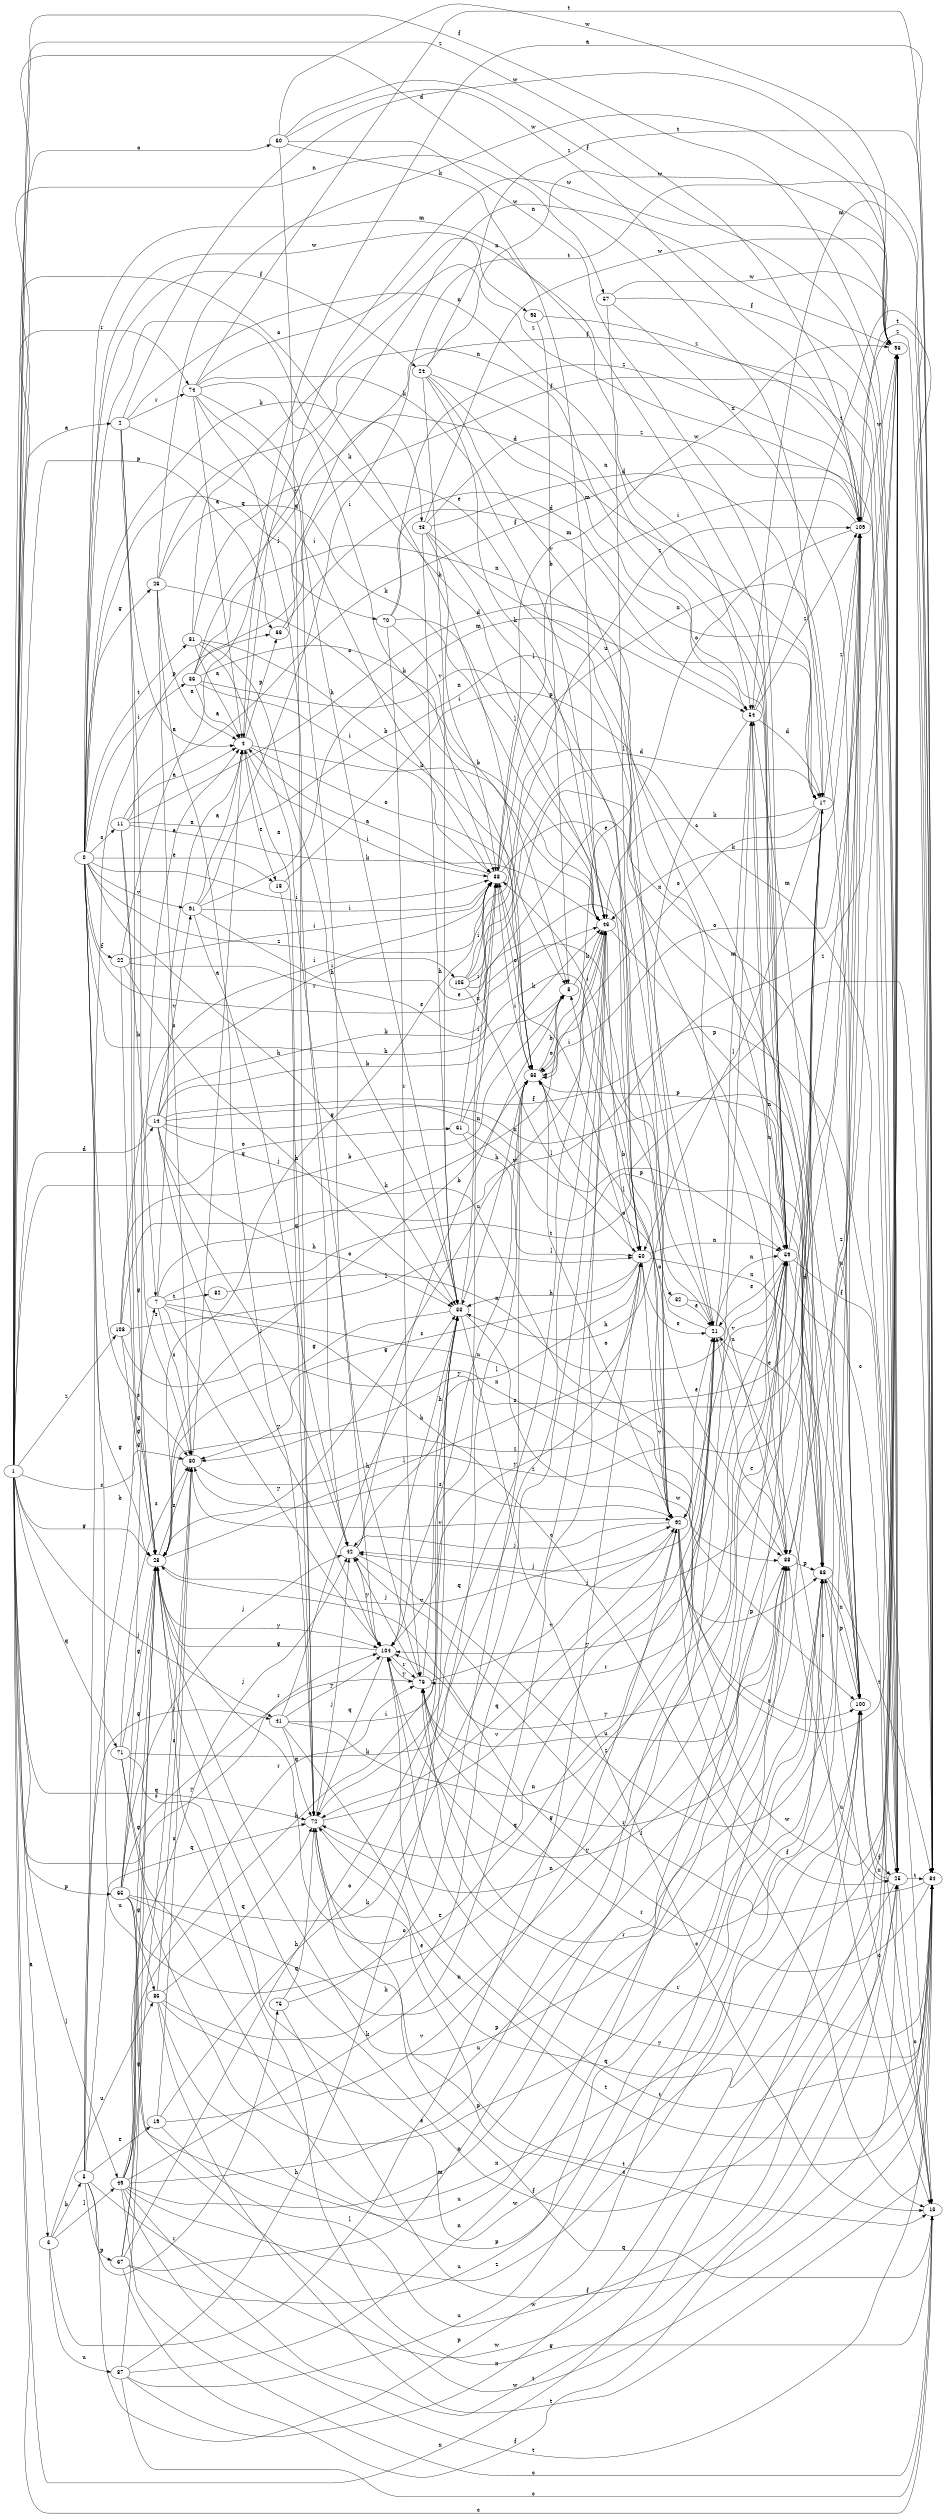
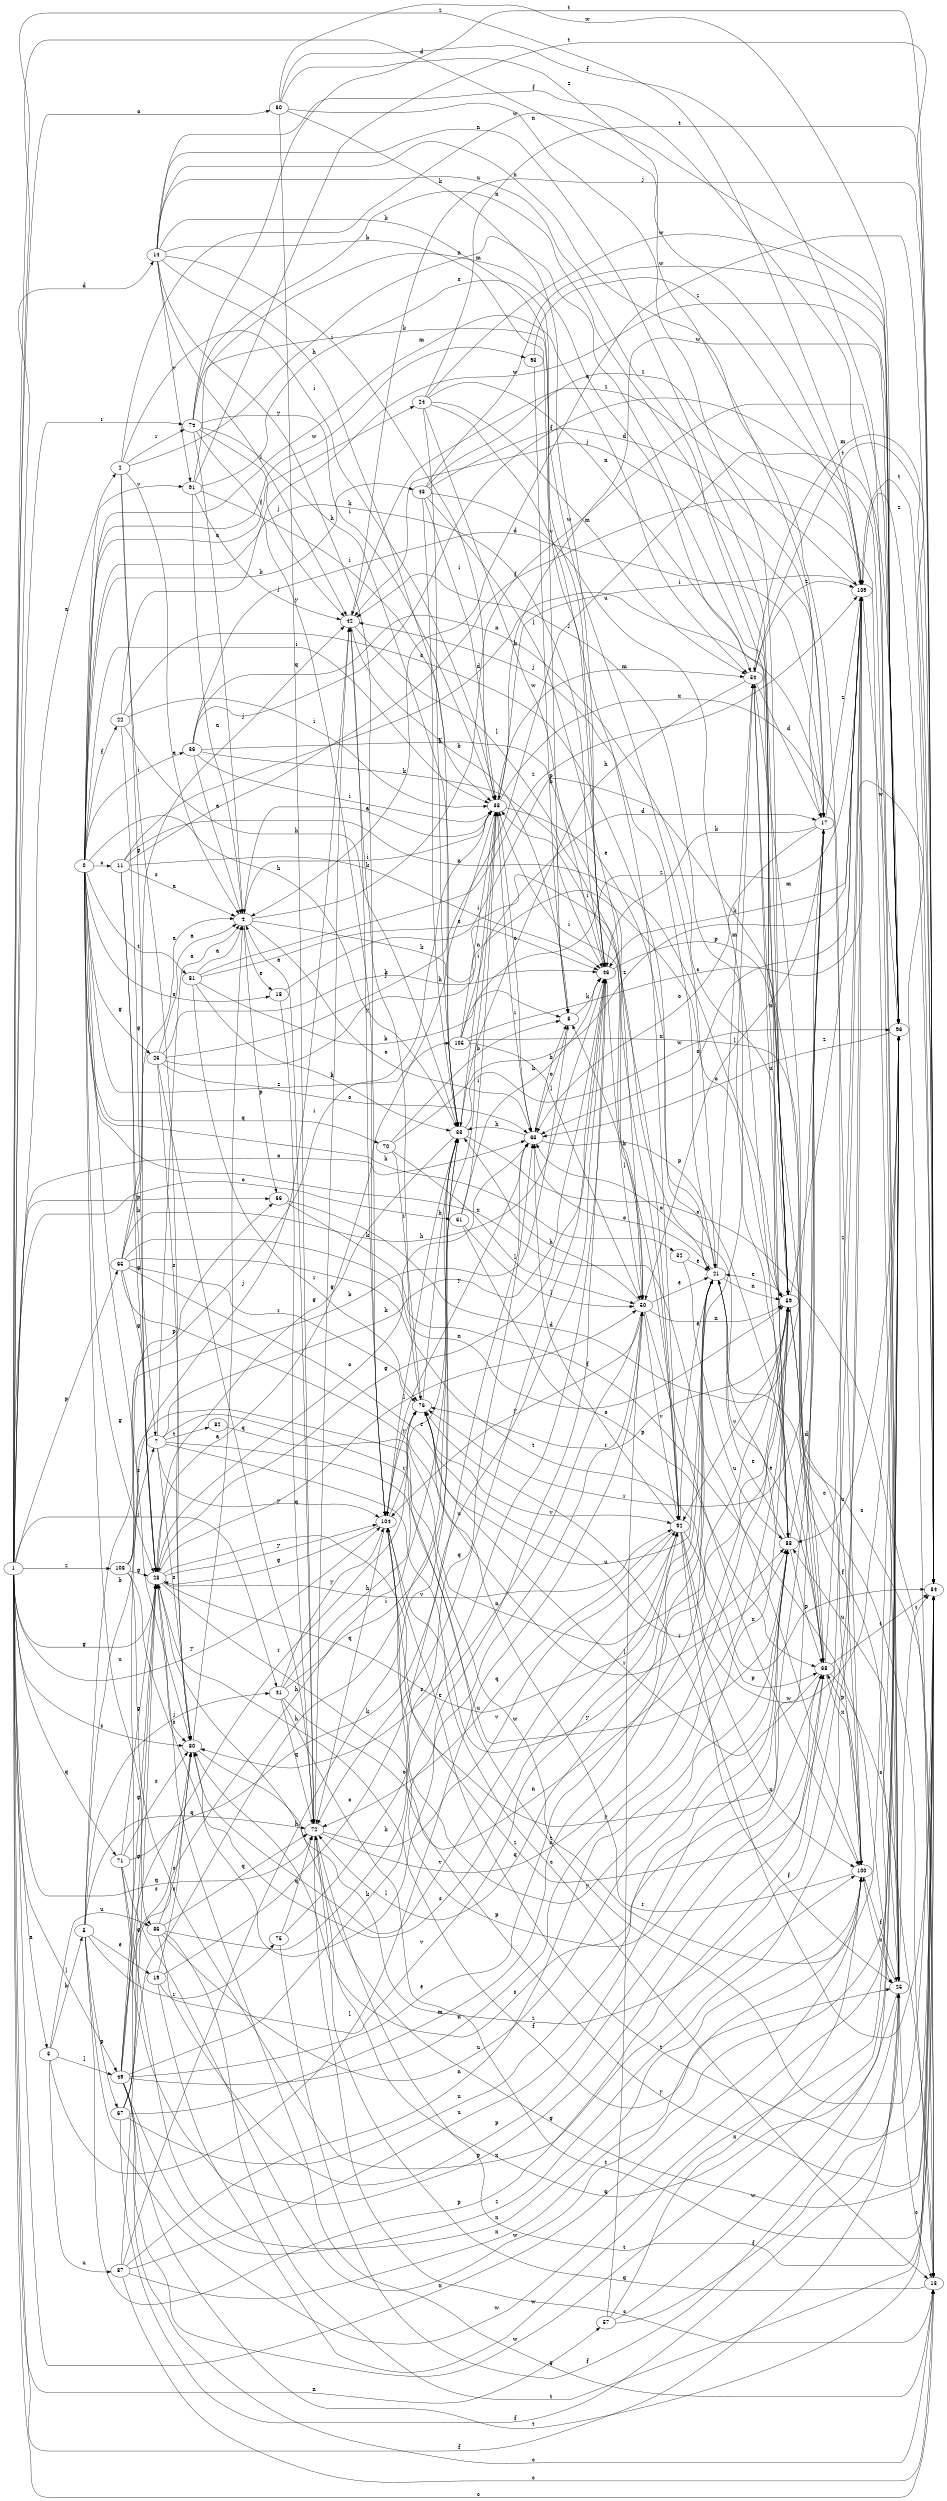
(559, 535) -> (574, 678)
(513, 1548) -> (711, 953)
